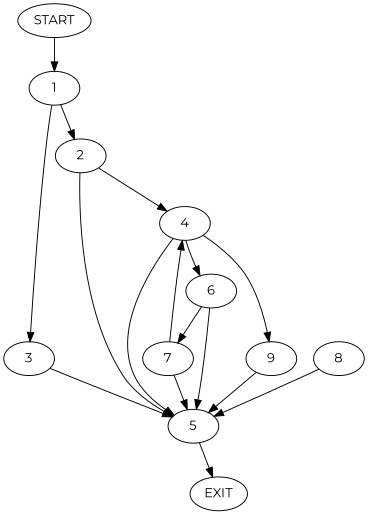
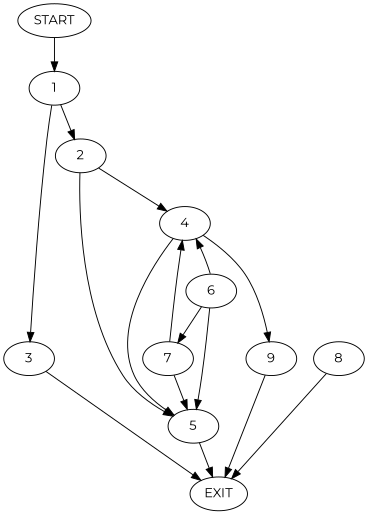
(190, 254) -> (206, 260)
(236, 390) -> (247, 422)
(107, 391) -> (119, 423)
(271, 391) -> (282, 423)
